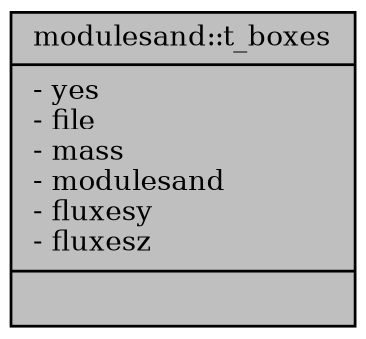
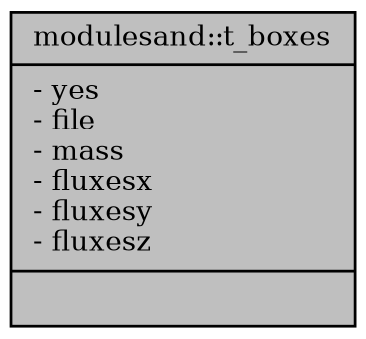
(129, 182) -> (94, 182)
